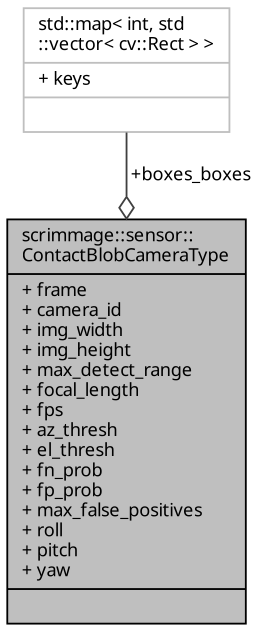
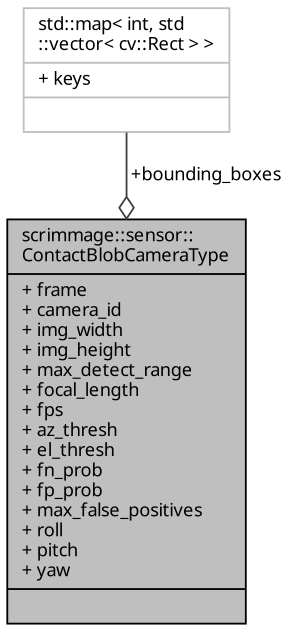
(189, 176) -> (204, 176)
